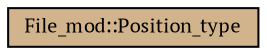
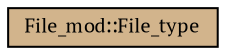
(133, 27) -> (113, 27)
